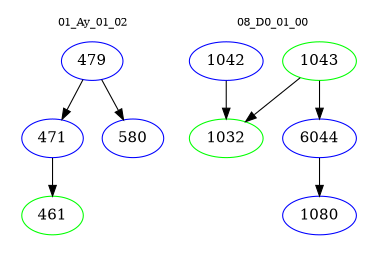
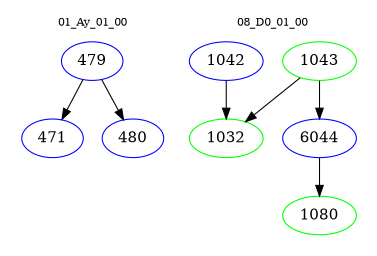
(93, 23) -> (93, 23)
(133, 138) -> (133, 138)
(53, 216) -> none
(320, 216) -> (320, 216)
